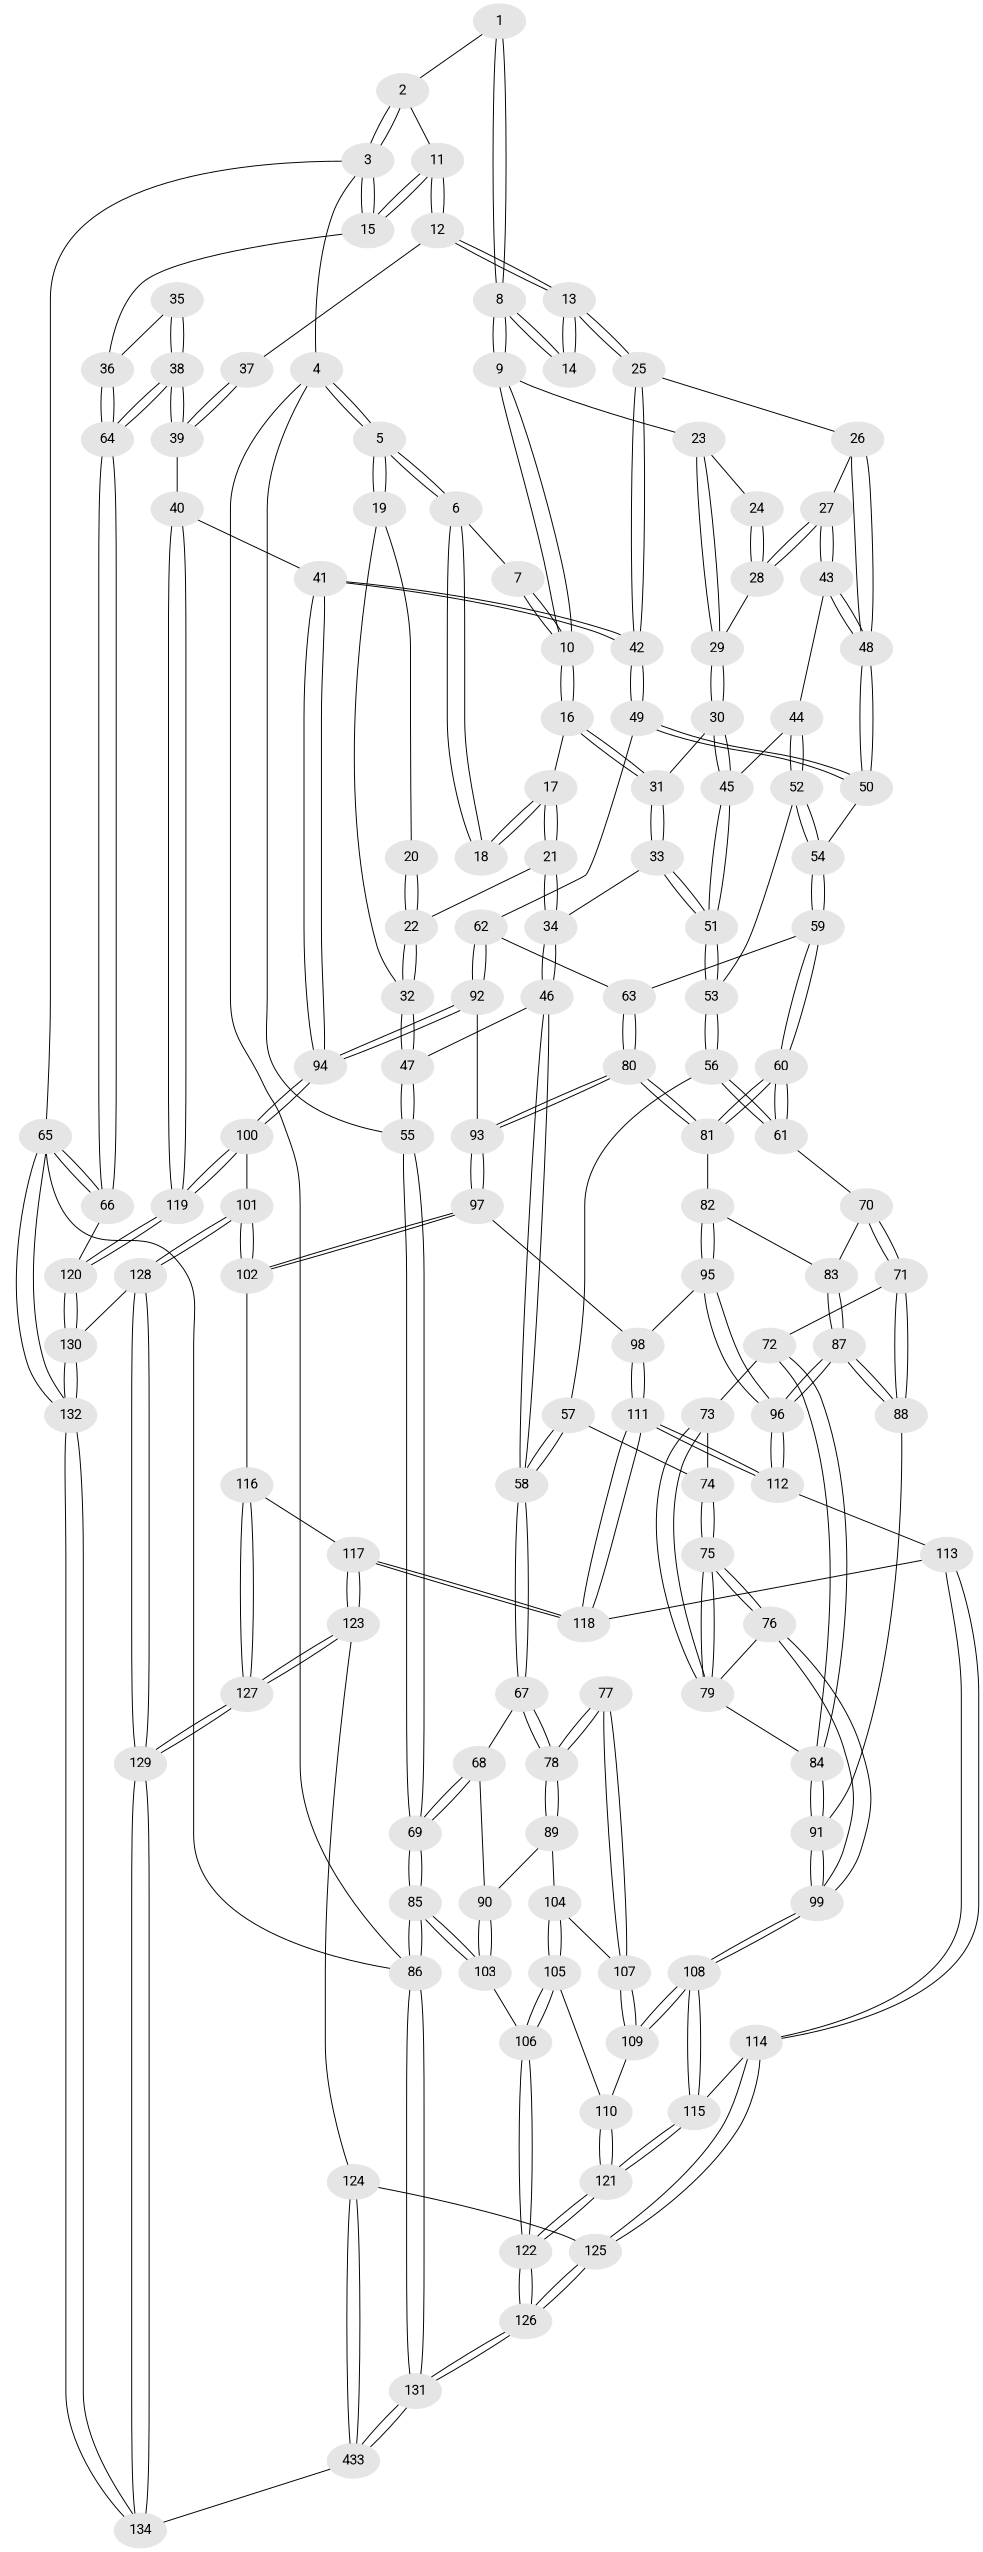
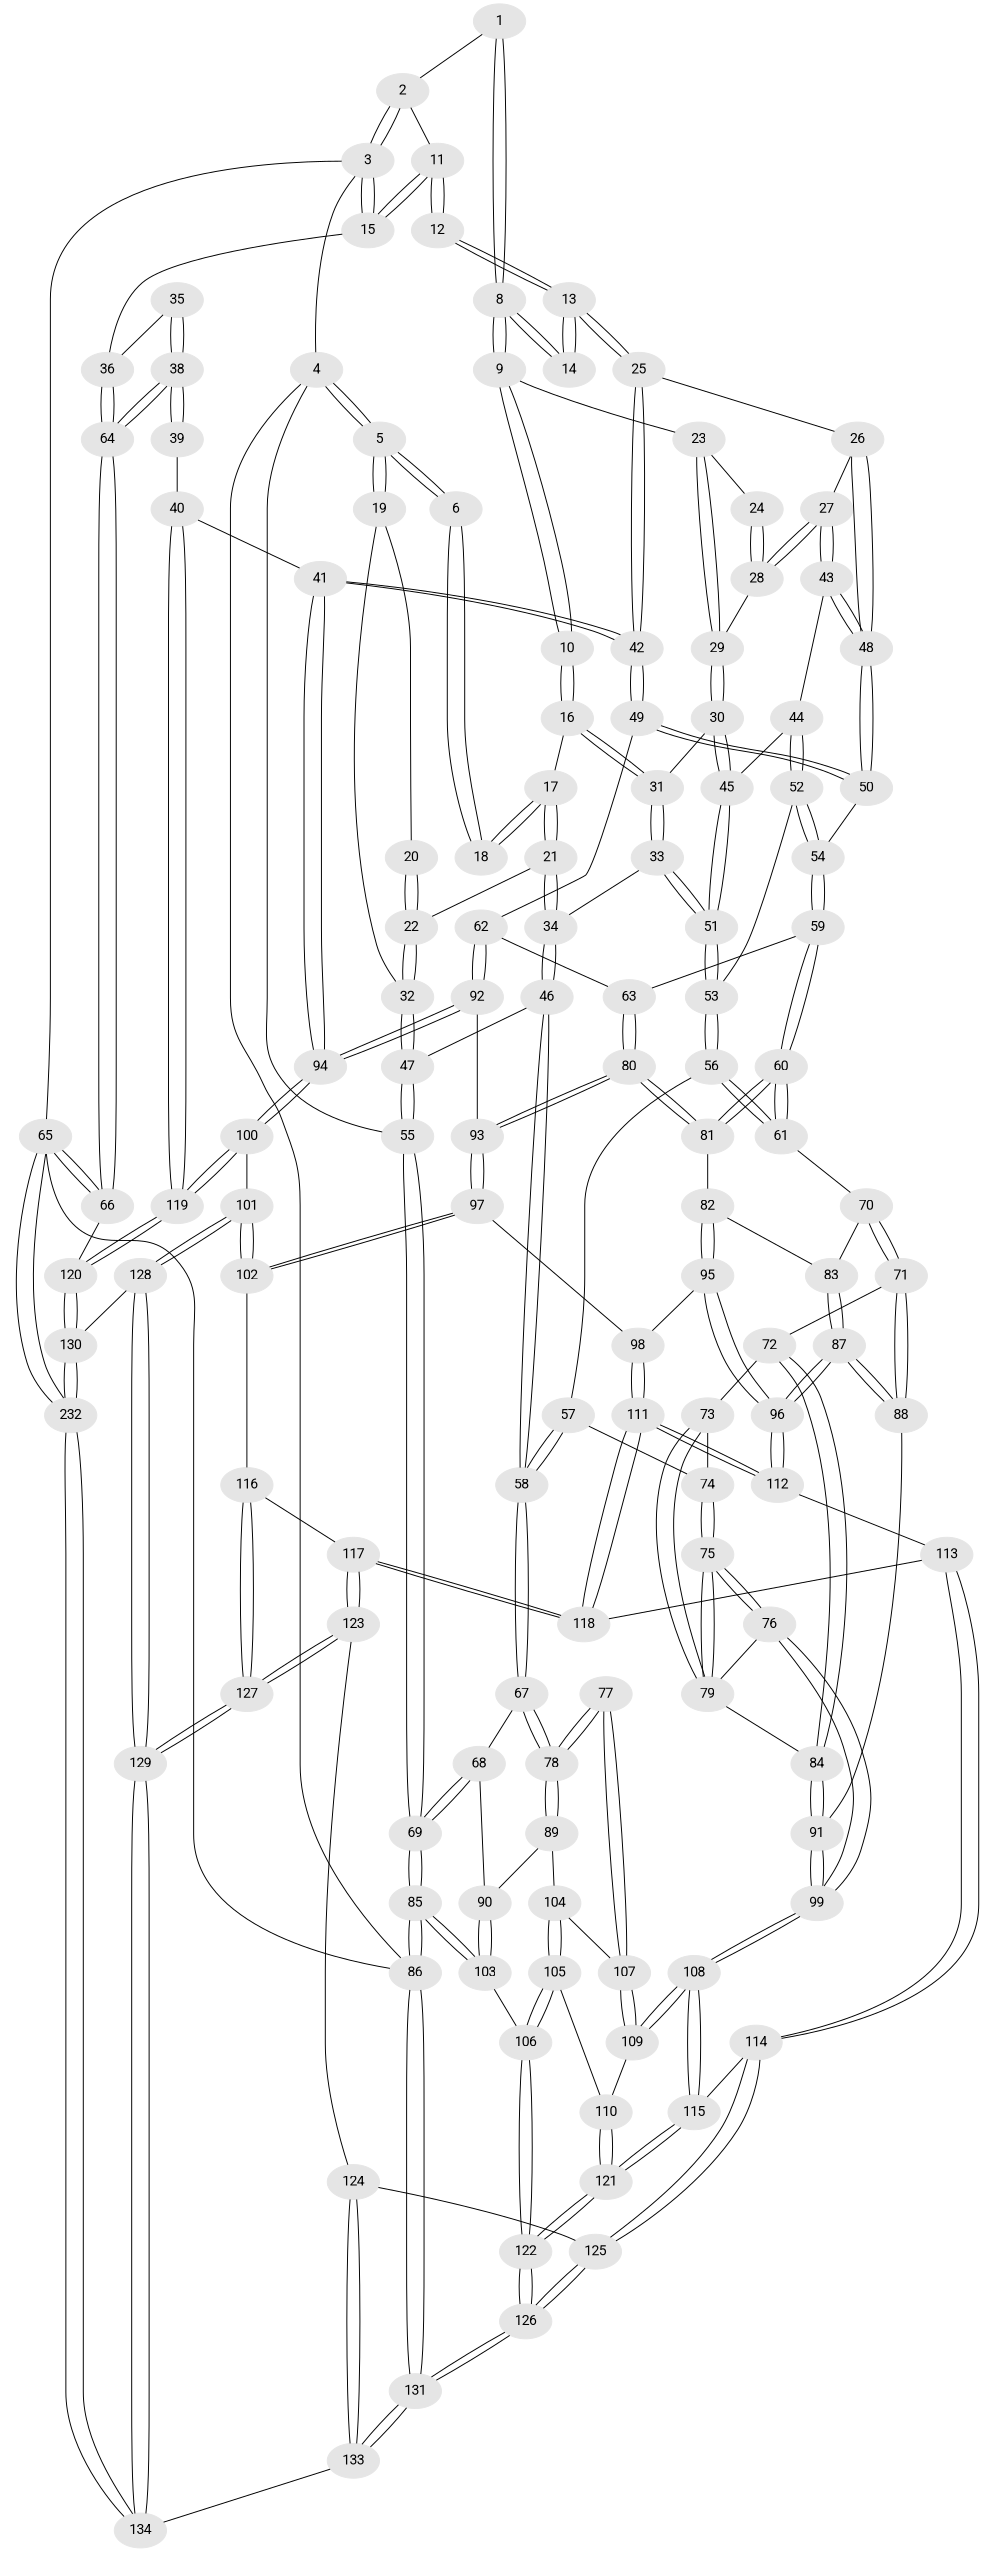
(247, 370) -> none
(518, 579) -> none
(71, 1415) -> (71, 1415)
(353, 2461) -> (353, 2461)
